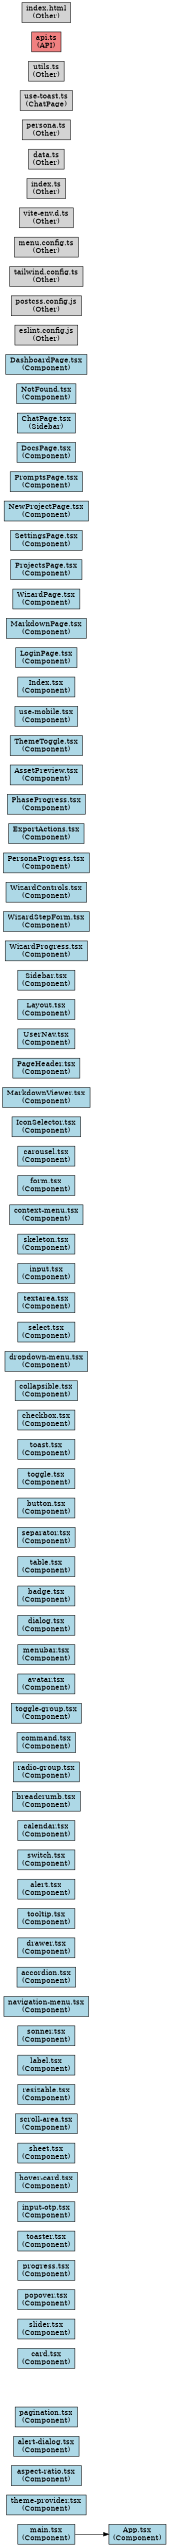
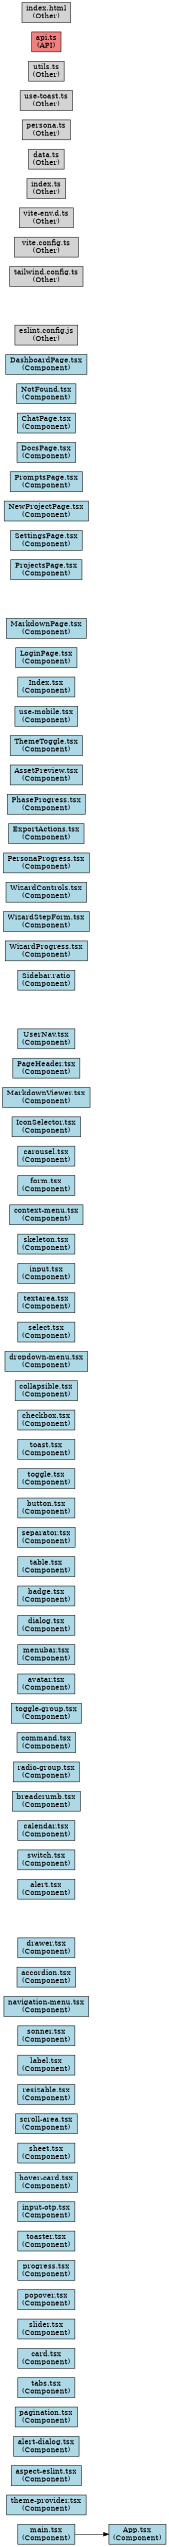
(46, 101) -> (46, 101)
(46, 247) -> (46, 247)
(46, 306) -> none
(46, 423) -> (46, 423)
(46, 599) -> none
(46, 980) -> (46, 980)
(46, 1010) -> none
(46, 1919) -> none
none -> (46, 2388)
(46, 2476) -> (46, 2476)
